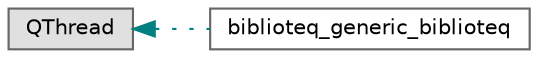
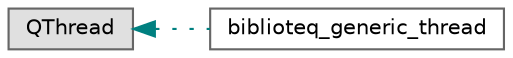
(370, 29) -> (357, 29)
